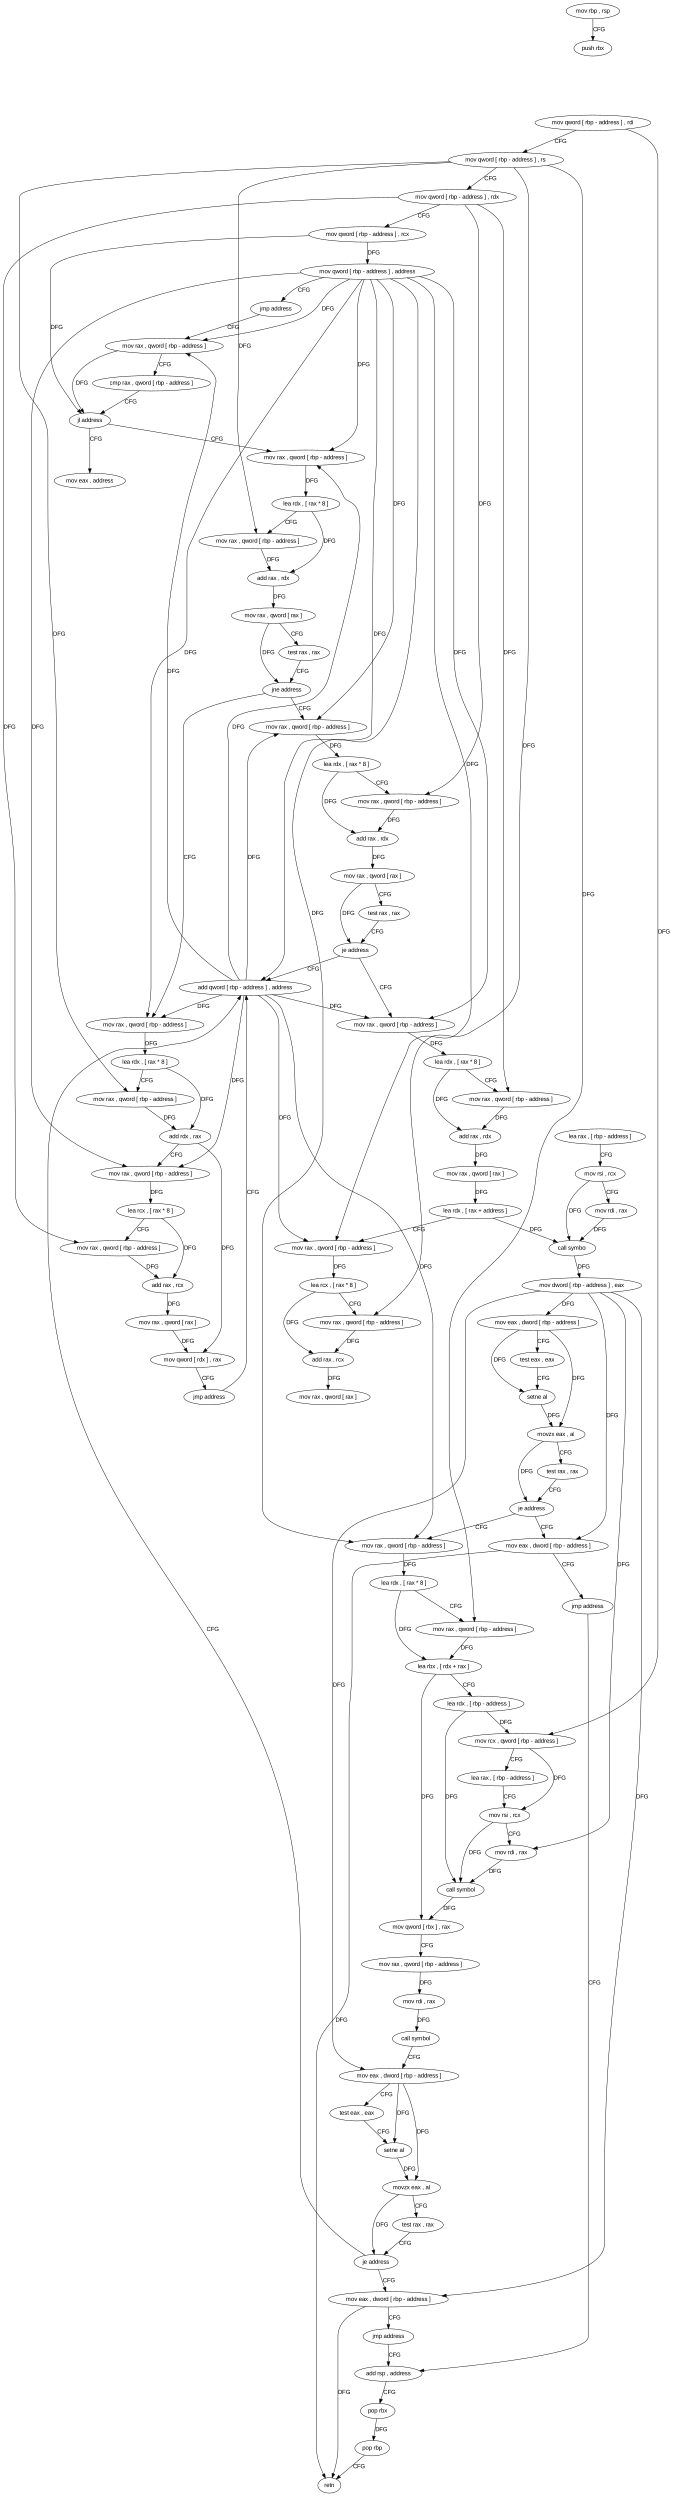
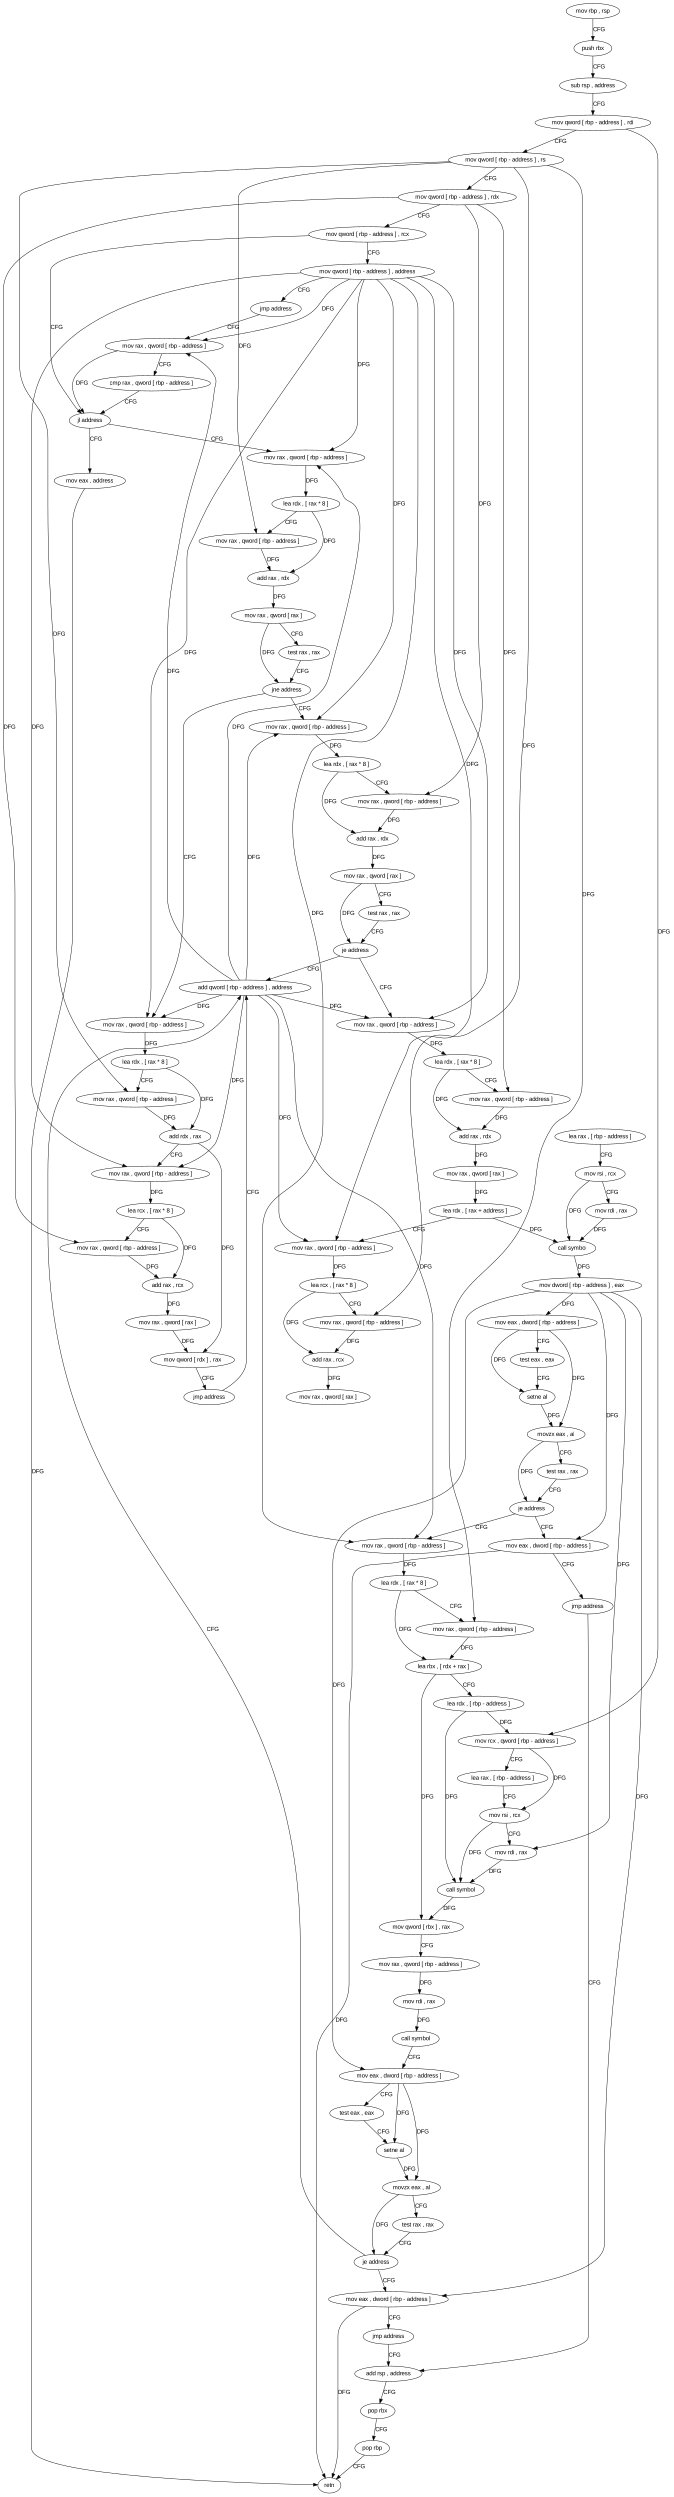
none -> (593, 86)
(374, 253) -> (374, 253)
(57, 327) -> (57, 327)
(372, 646) -> none
none -> (32, 1609)
(382, 2430) -> (382, 2430)
